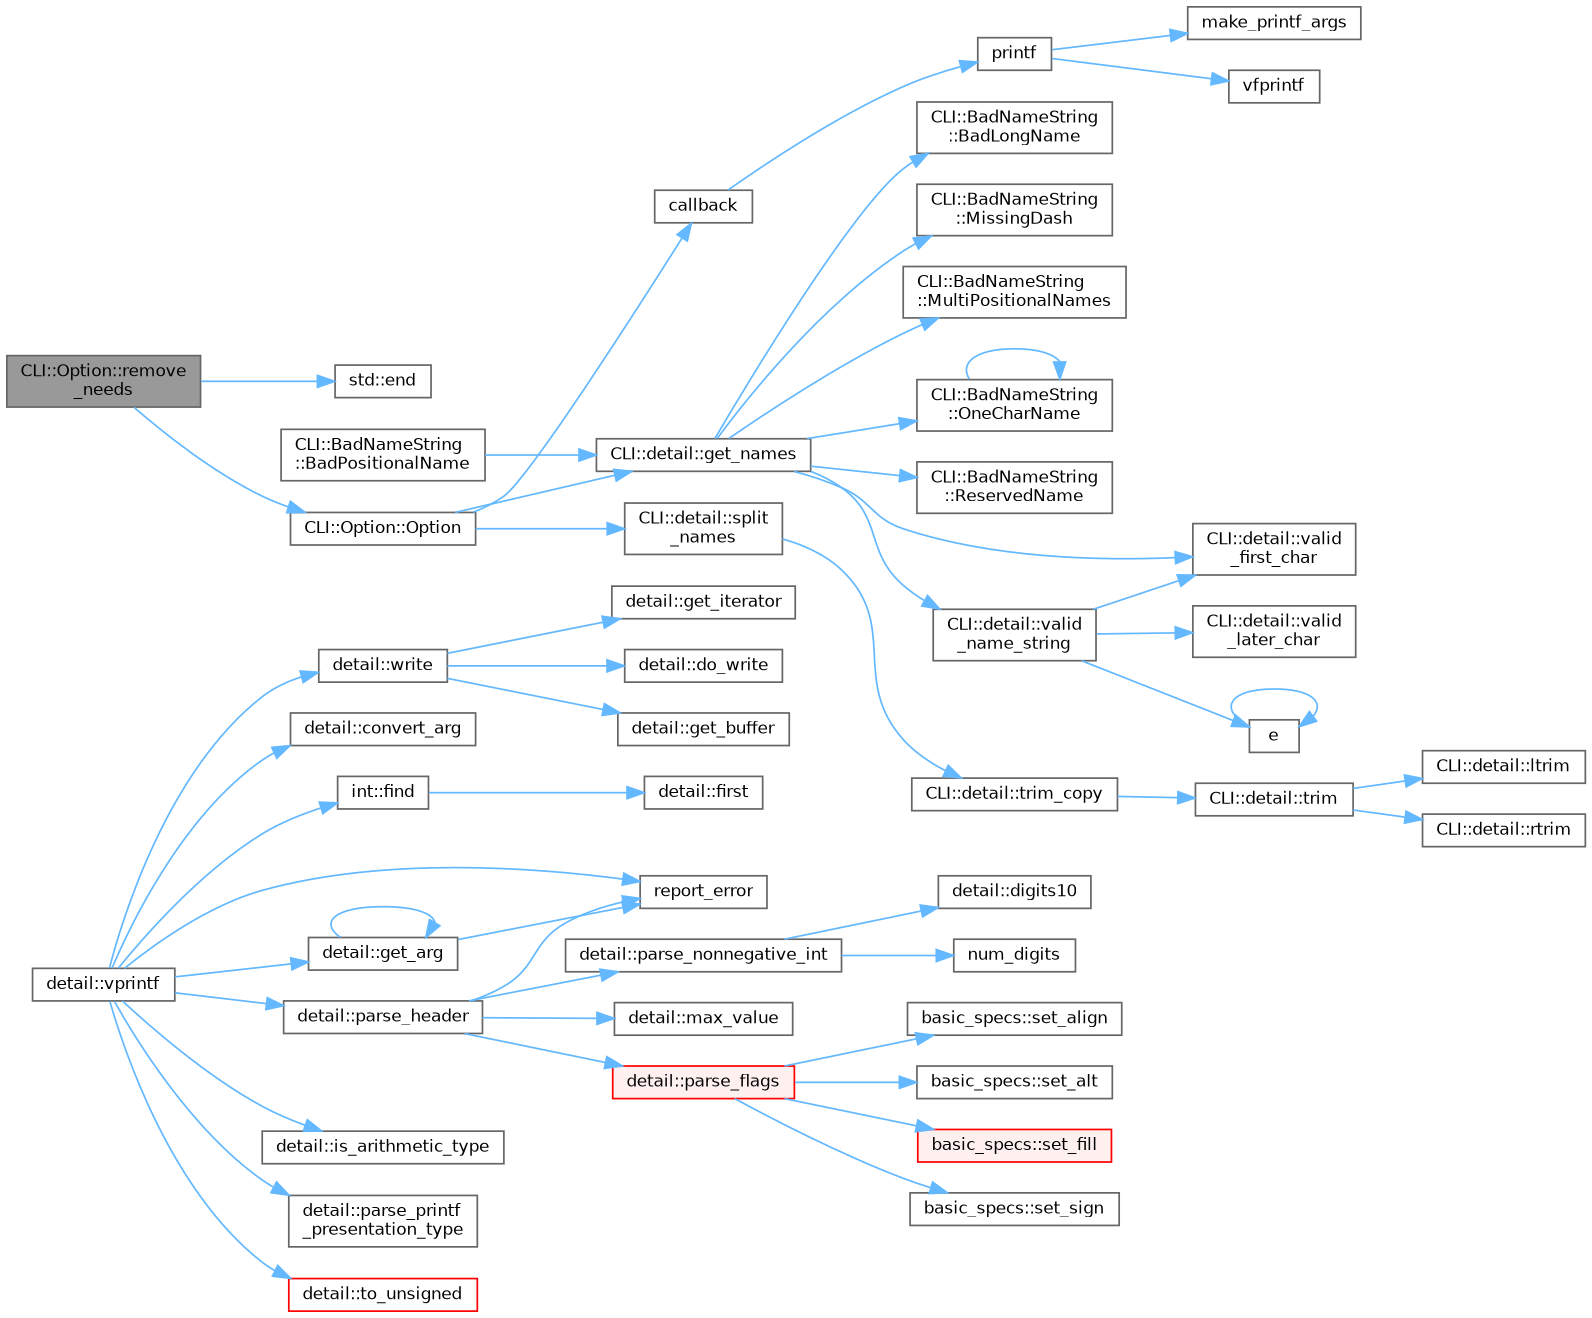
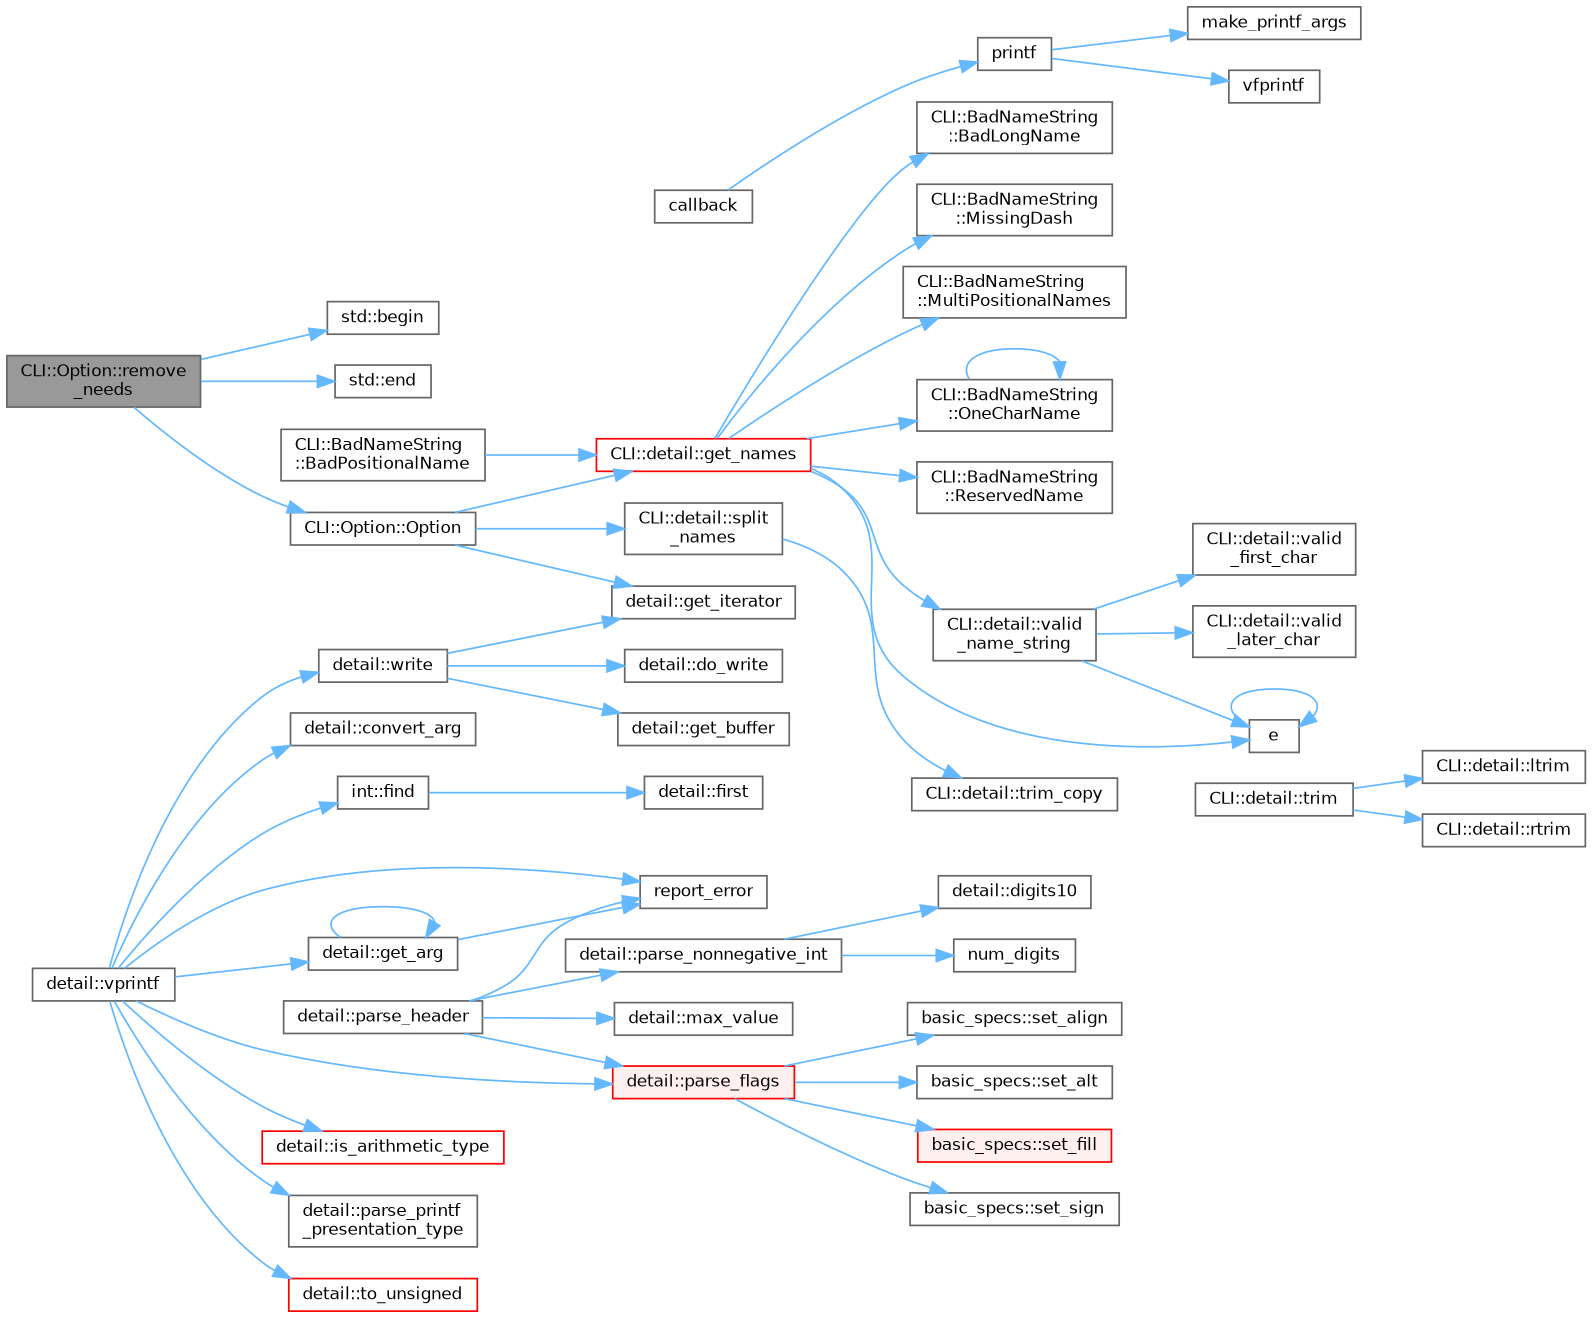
none -> (383, 318)
(587, 384) -> (535, 564)
(704, 455) -> (704, 455)
(976, 547) -> (945, 704)
(1148, 797) -> none
(221, 998) -> (360, 1068)
(383, 1147) -> (383, 1147)
